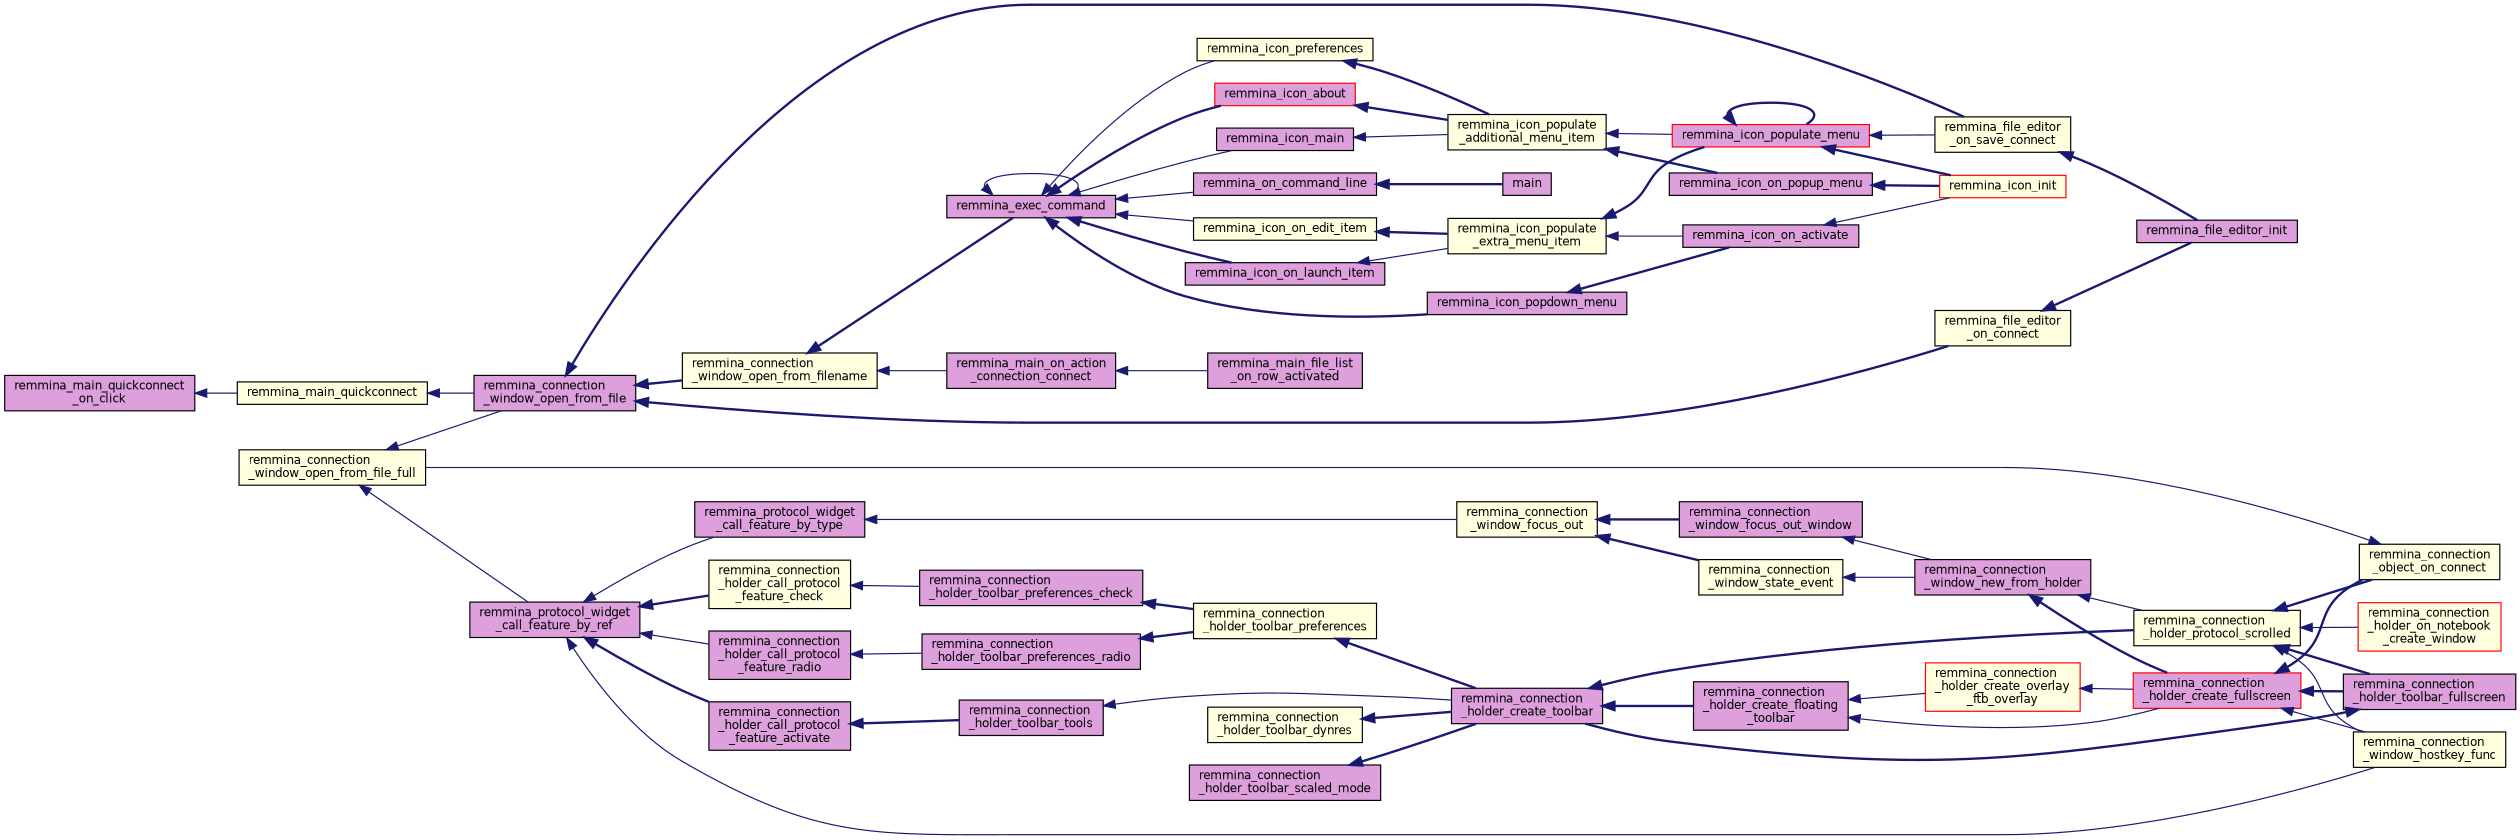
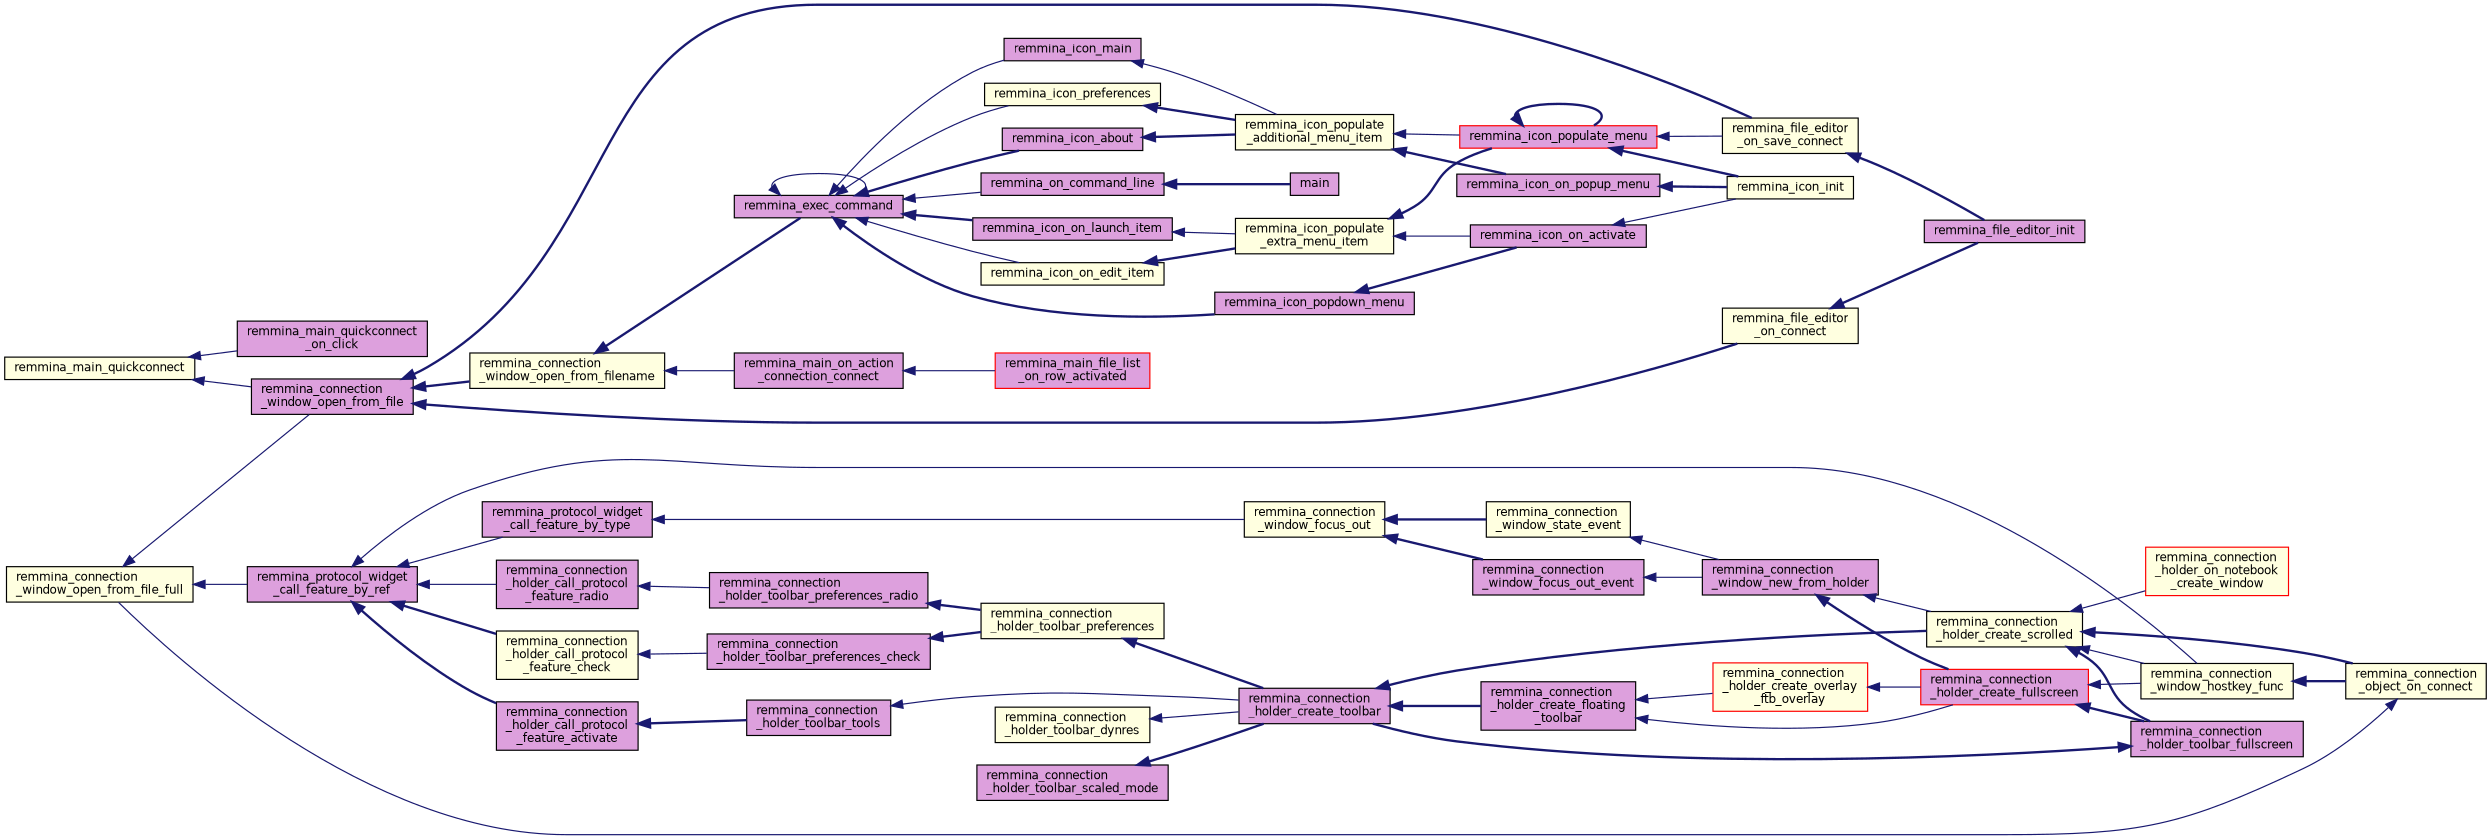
(1285, 94) -> (1073, 139)
(2003, 187) -> (1790, 188)
(1285, 371) -> (1073, 371)
(222, 393) -> (219, 353)
(1771, 519) -> (1558, 577)
(2324, 619) -> (2326, 681)
(2217, 628) -> (2005, 629)
(1413, 715) -> (1200, 715)
